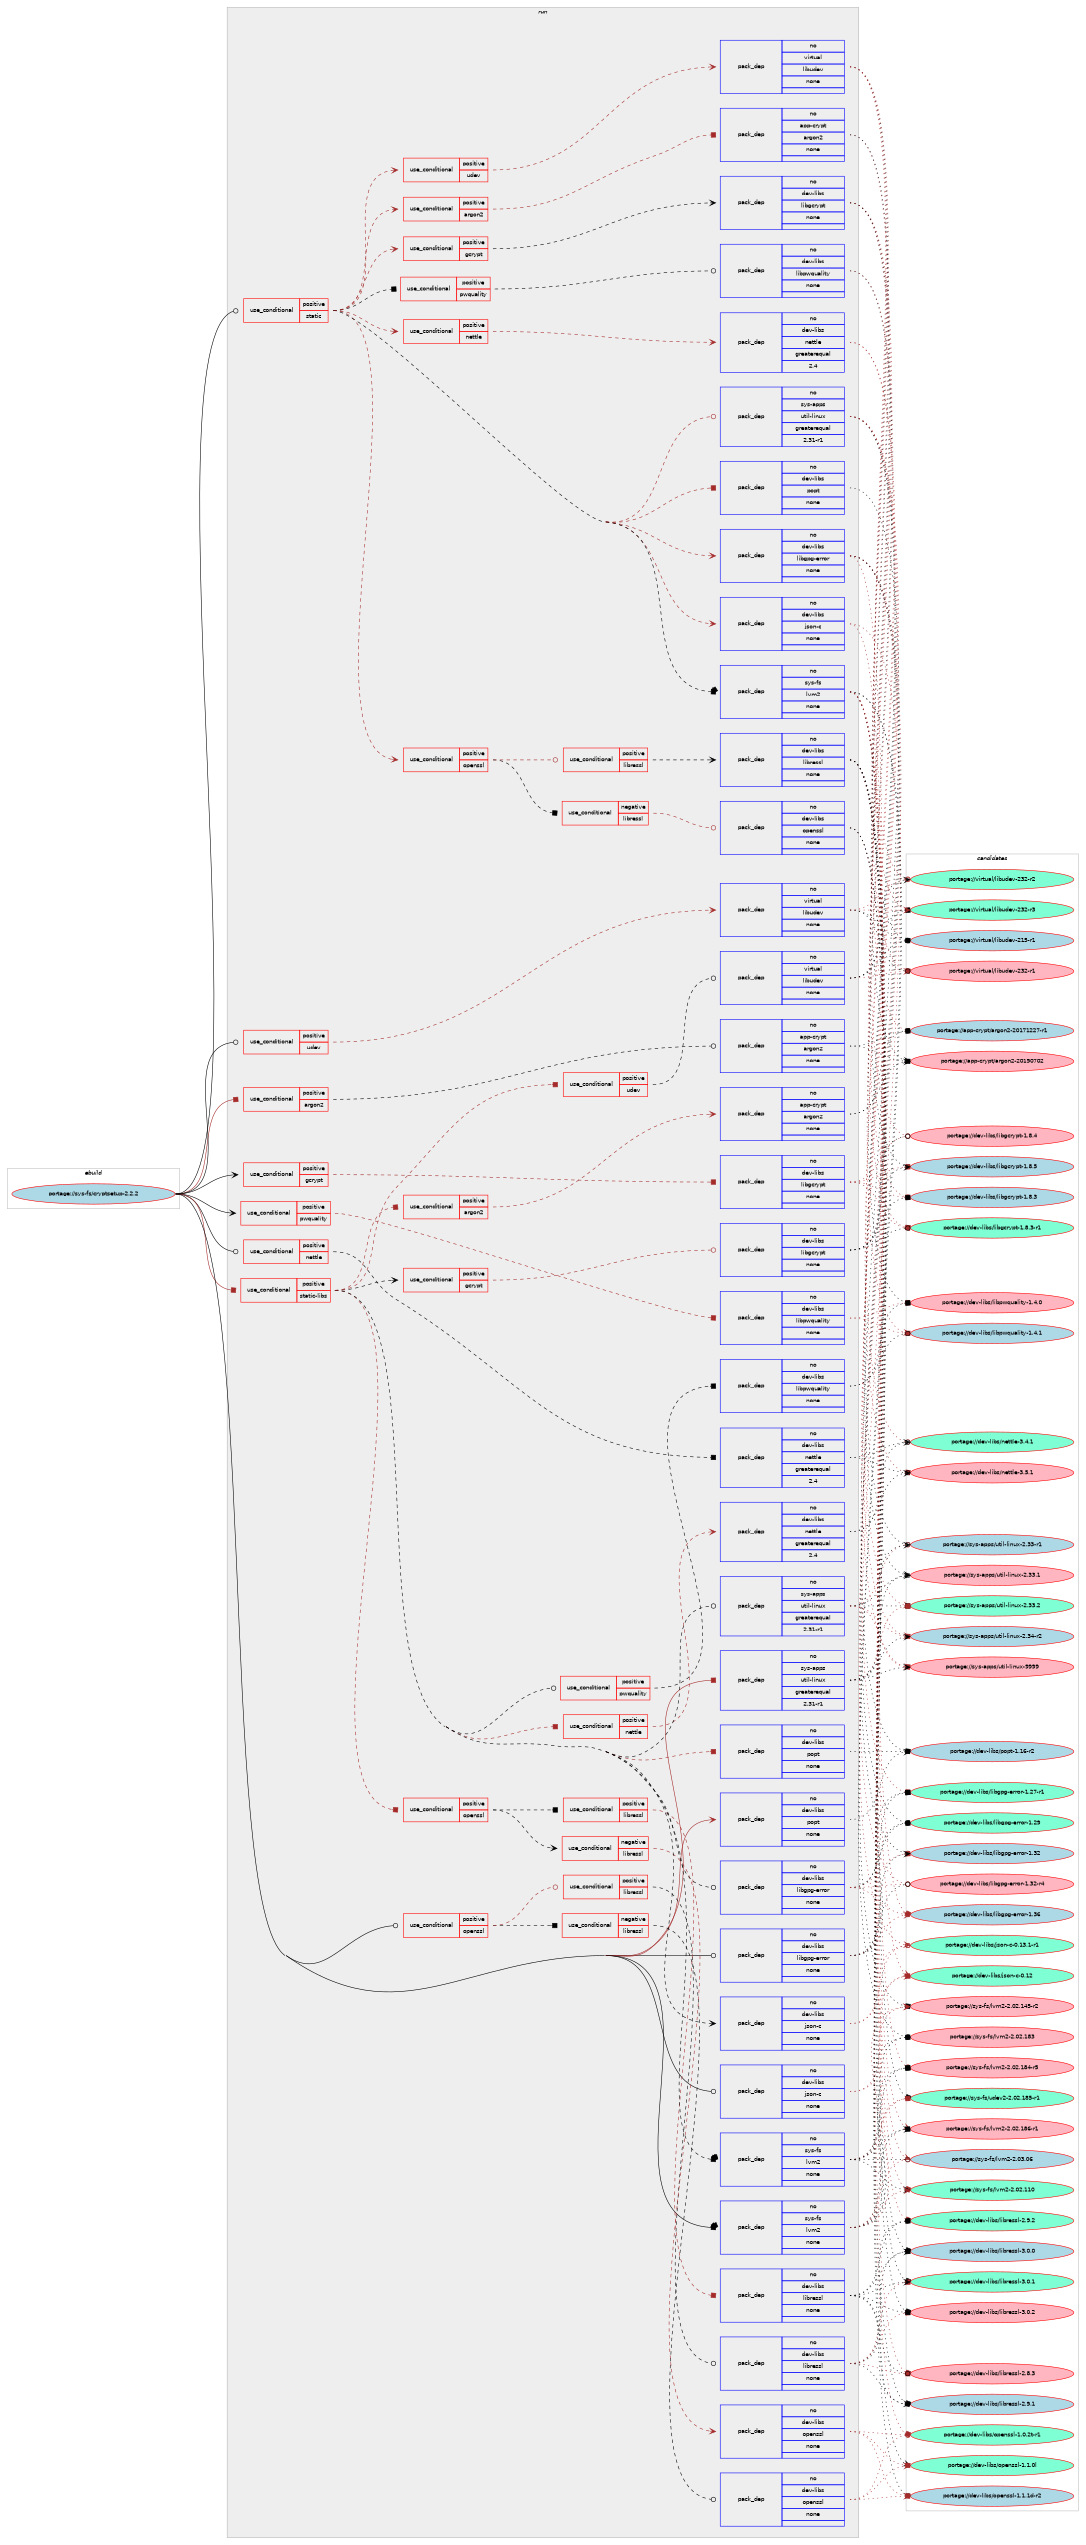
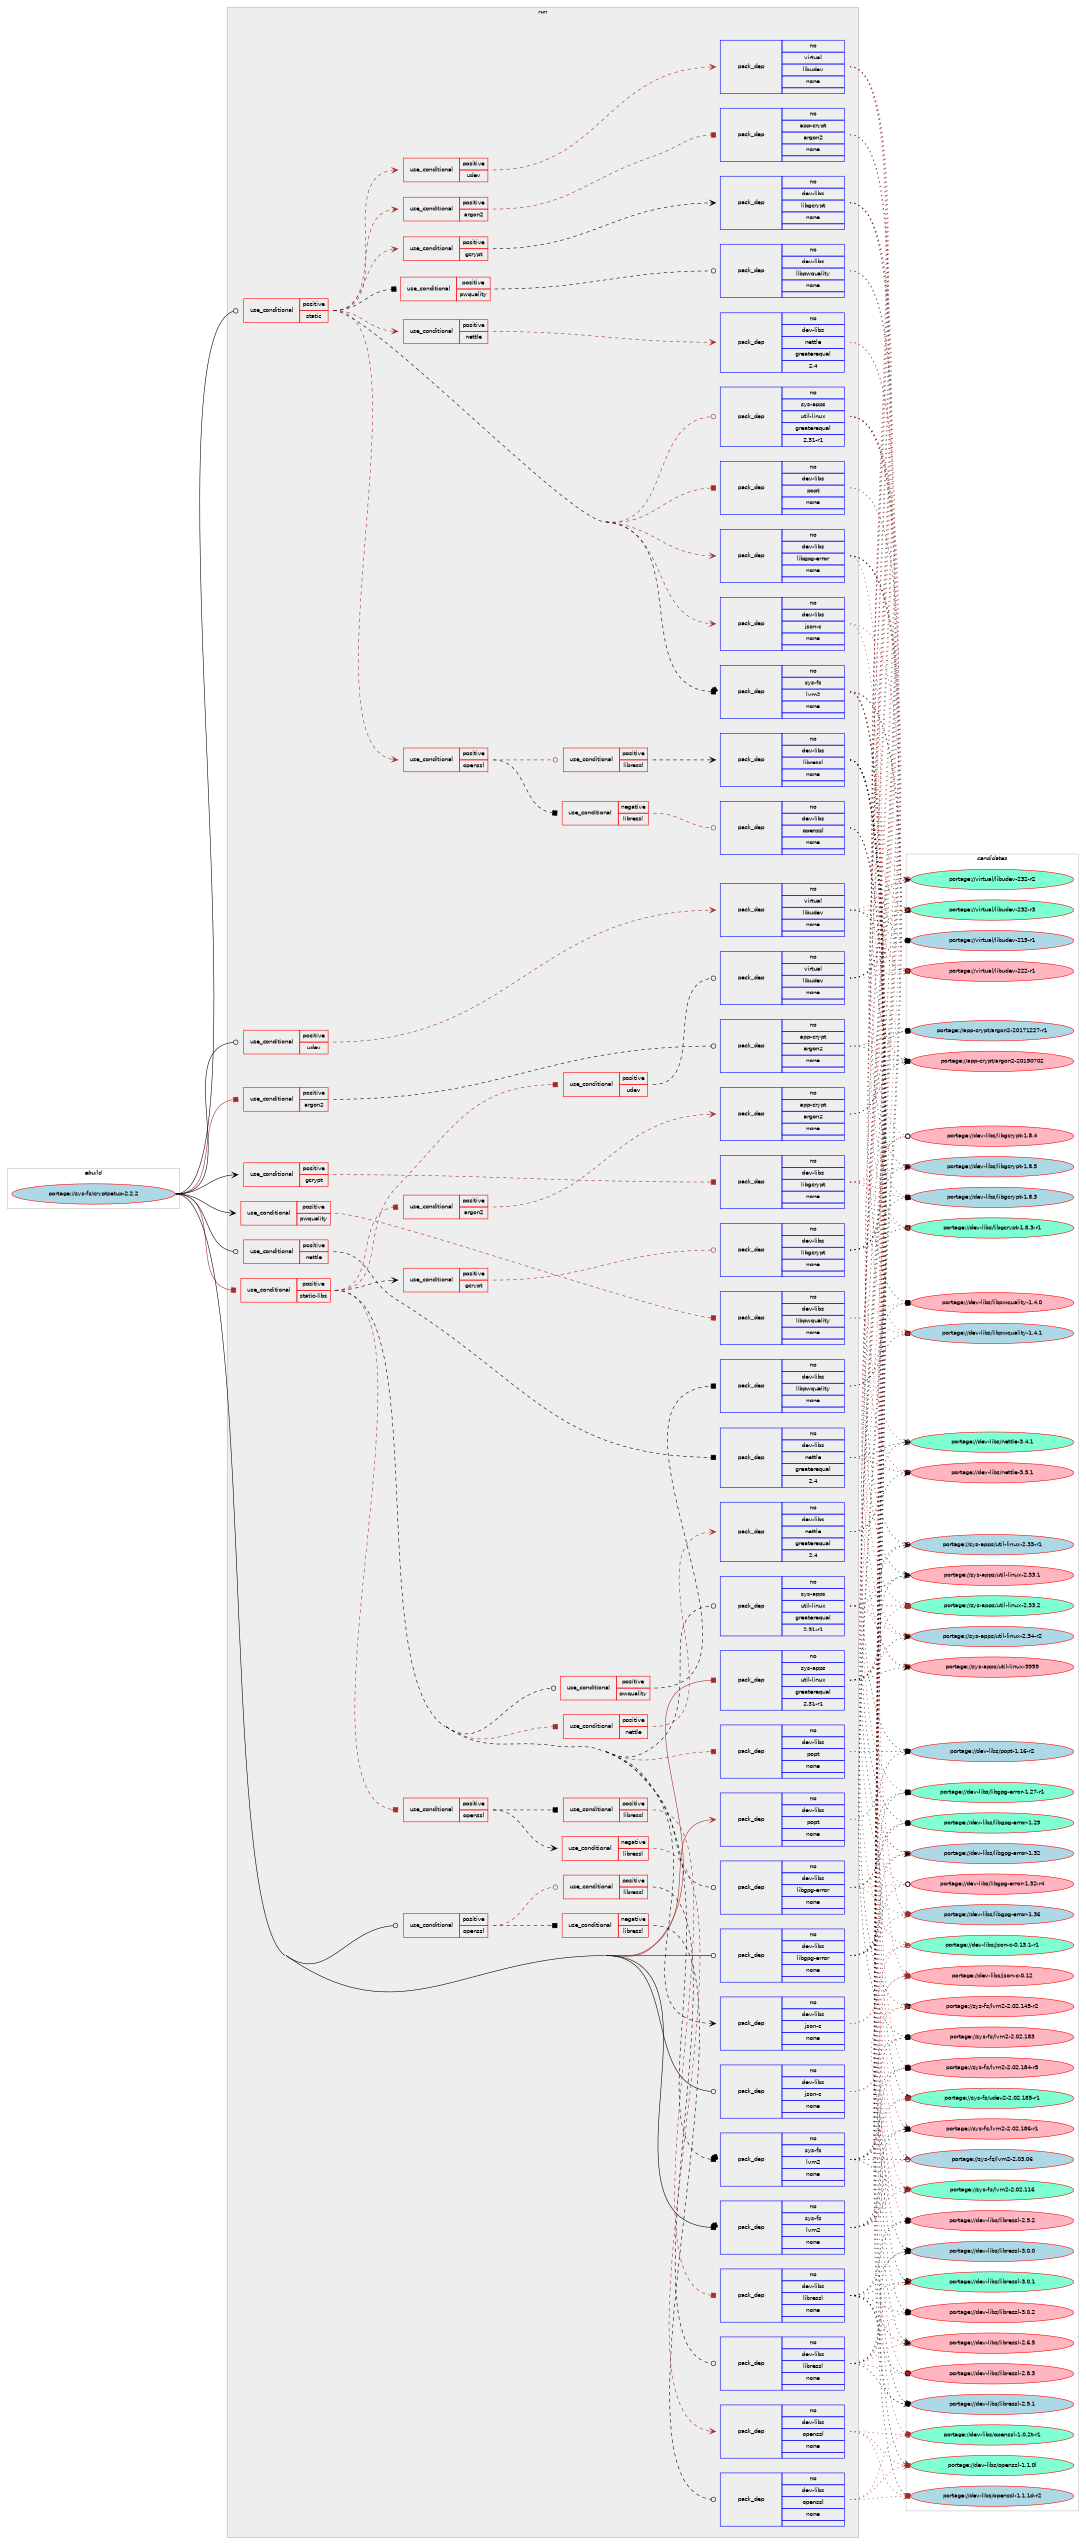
(992, 971) -> (992, 971)
(992, 1976) -> (992, 1976)
(992, 2190) -> (992, 2190)
(992, 2221) -> (992, 2221)
none -> (992, 2343)
